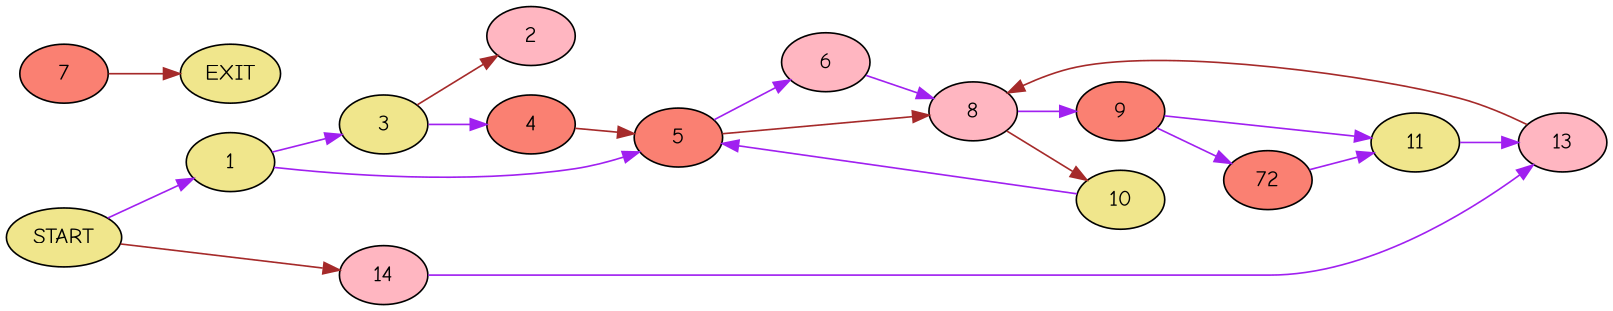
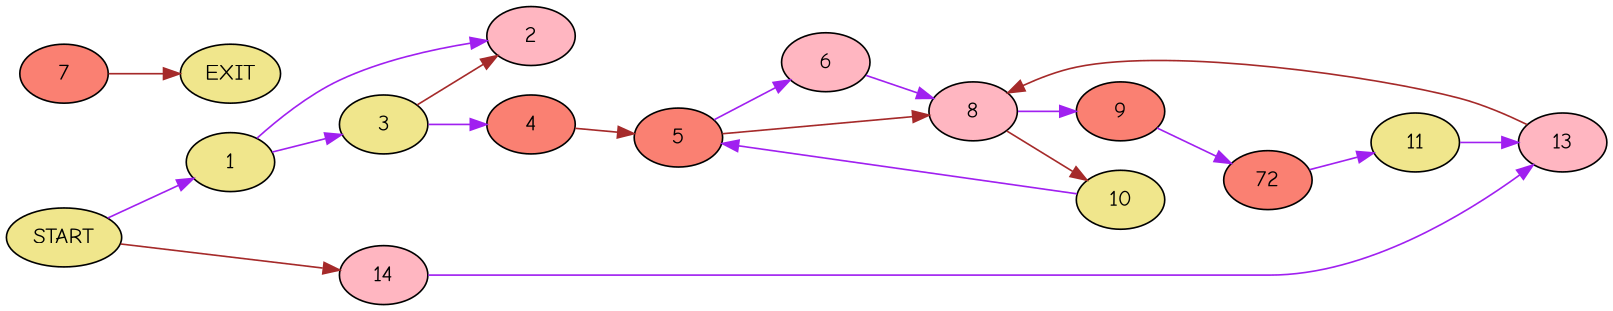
(1260, 126) -> none
(449, 177) -> (356, 73)
